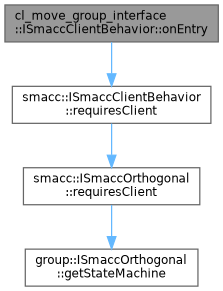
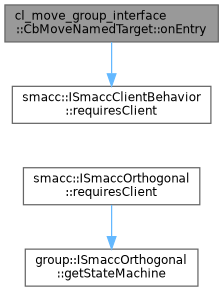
(112, 23) -> (112, 23)
(112, 139) -> none
